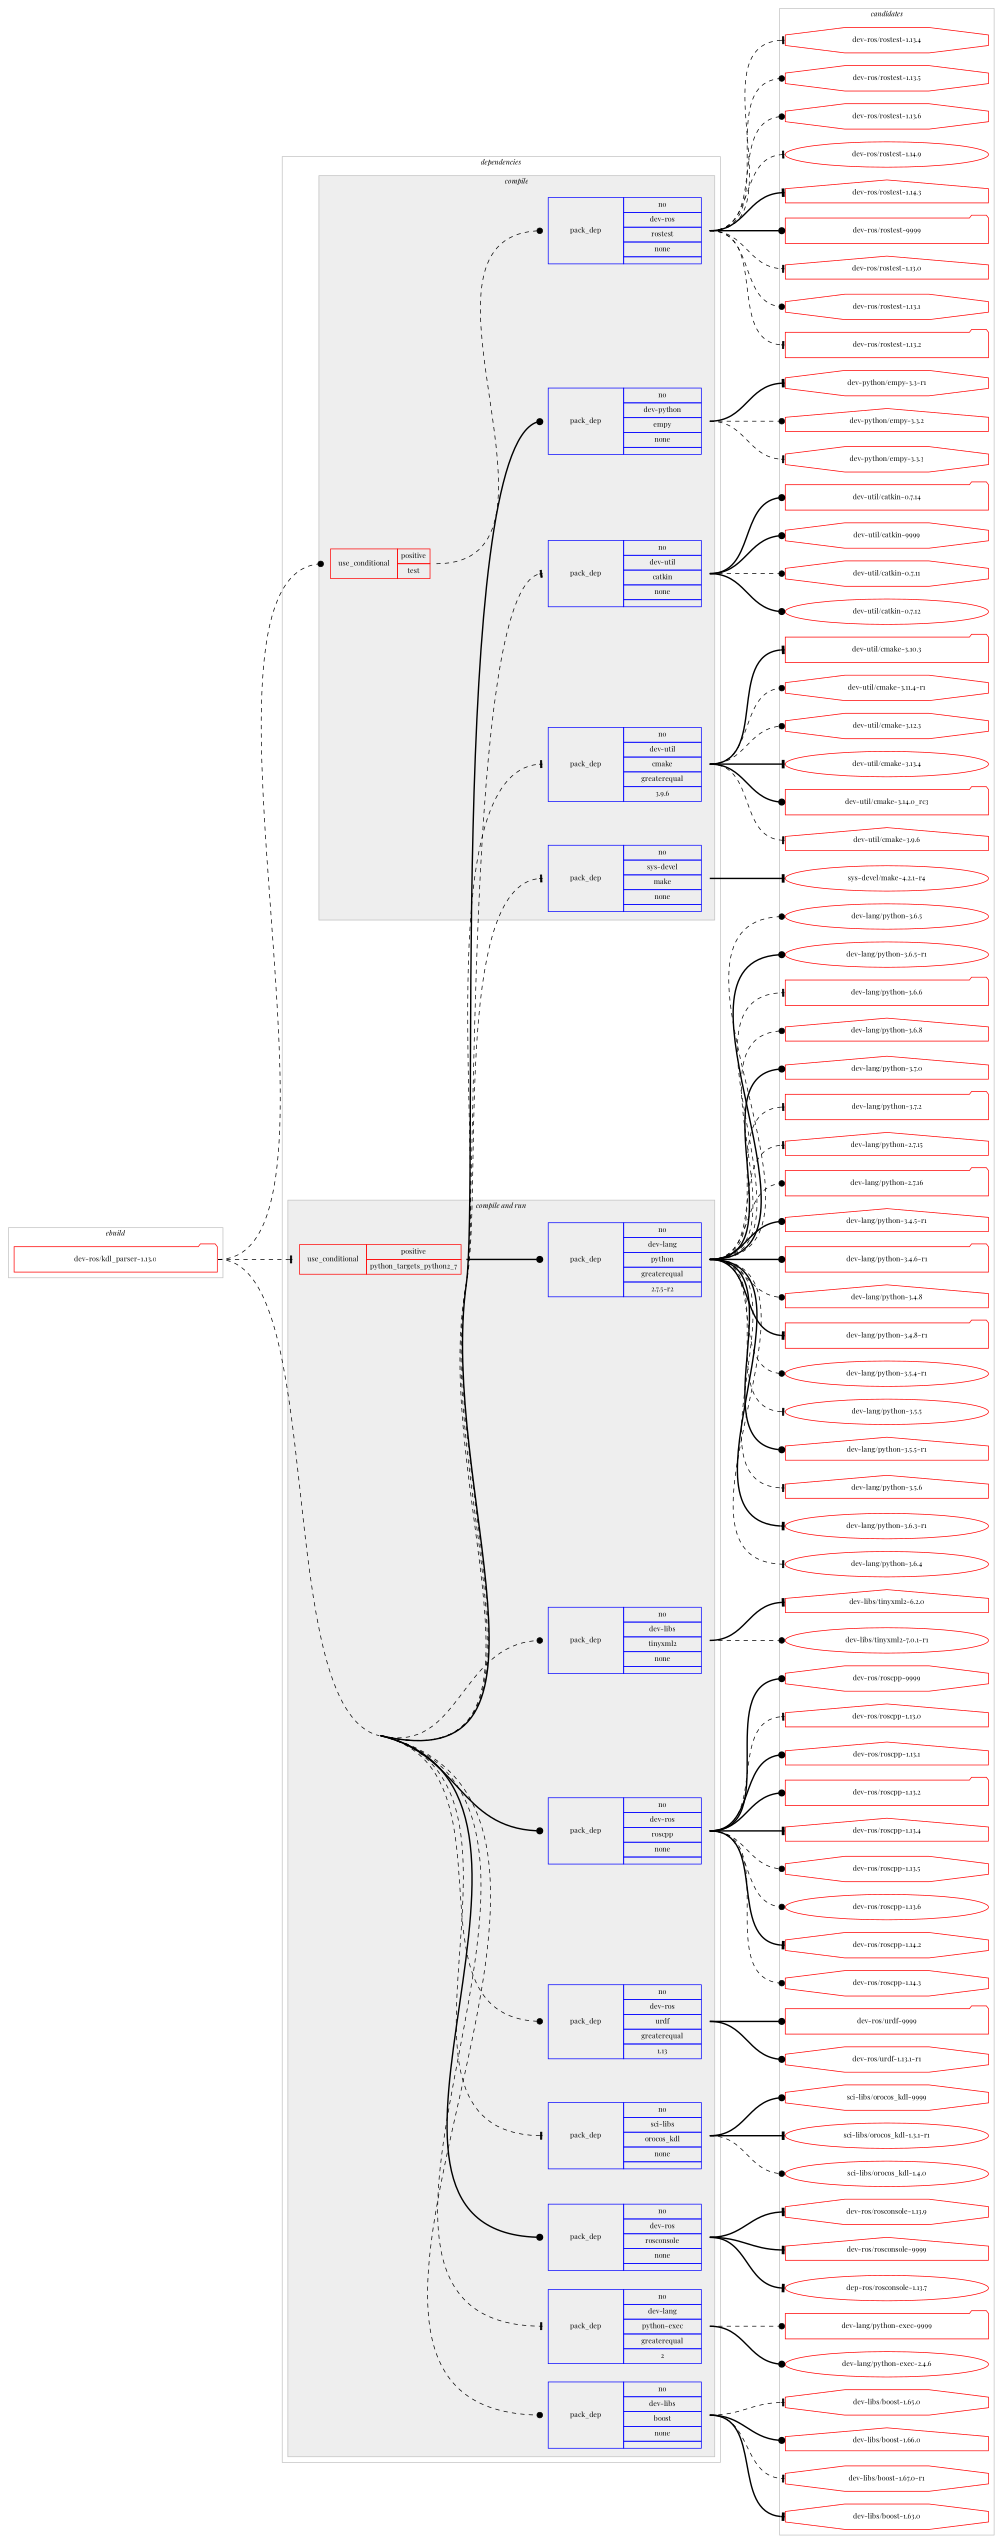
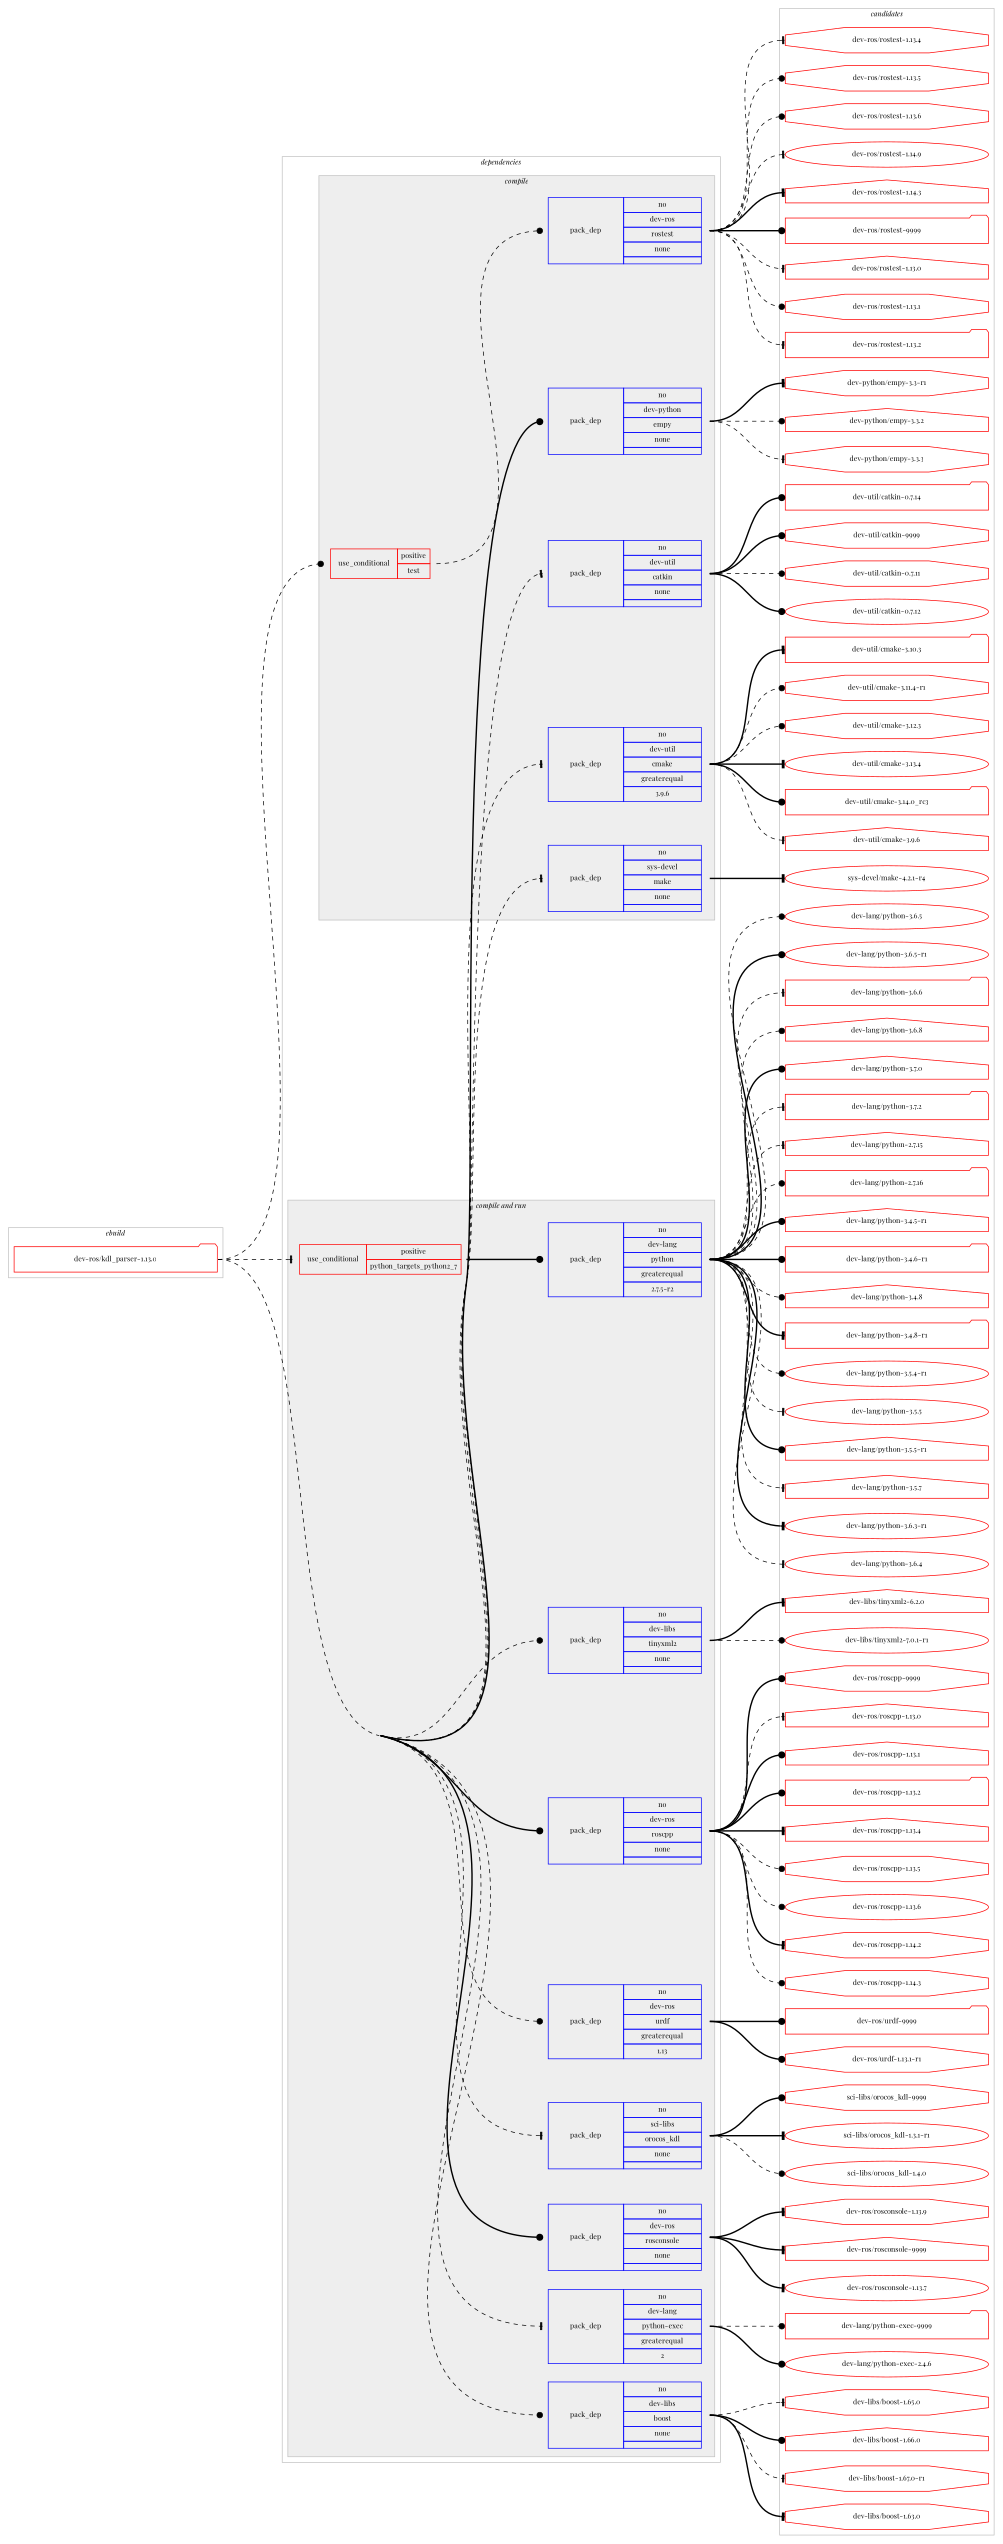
(887, 1488) -> (887, 1488)
(887, 2288) -> (887, 2288)
